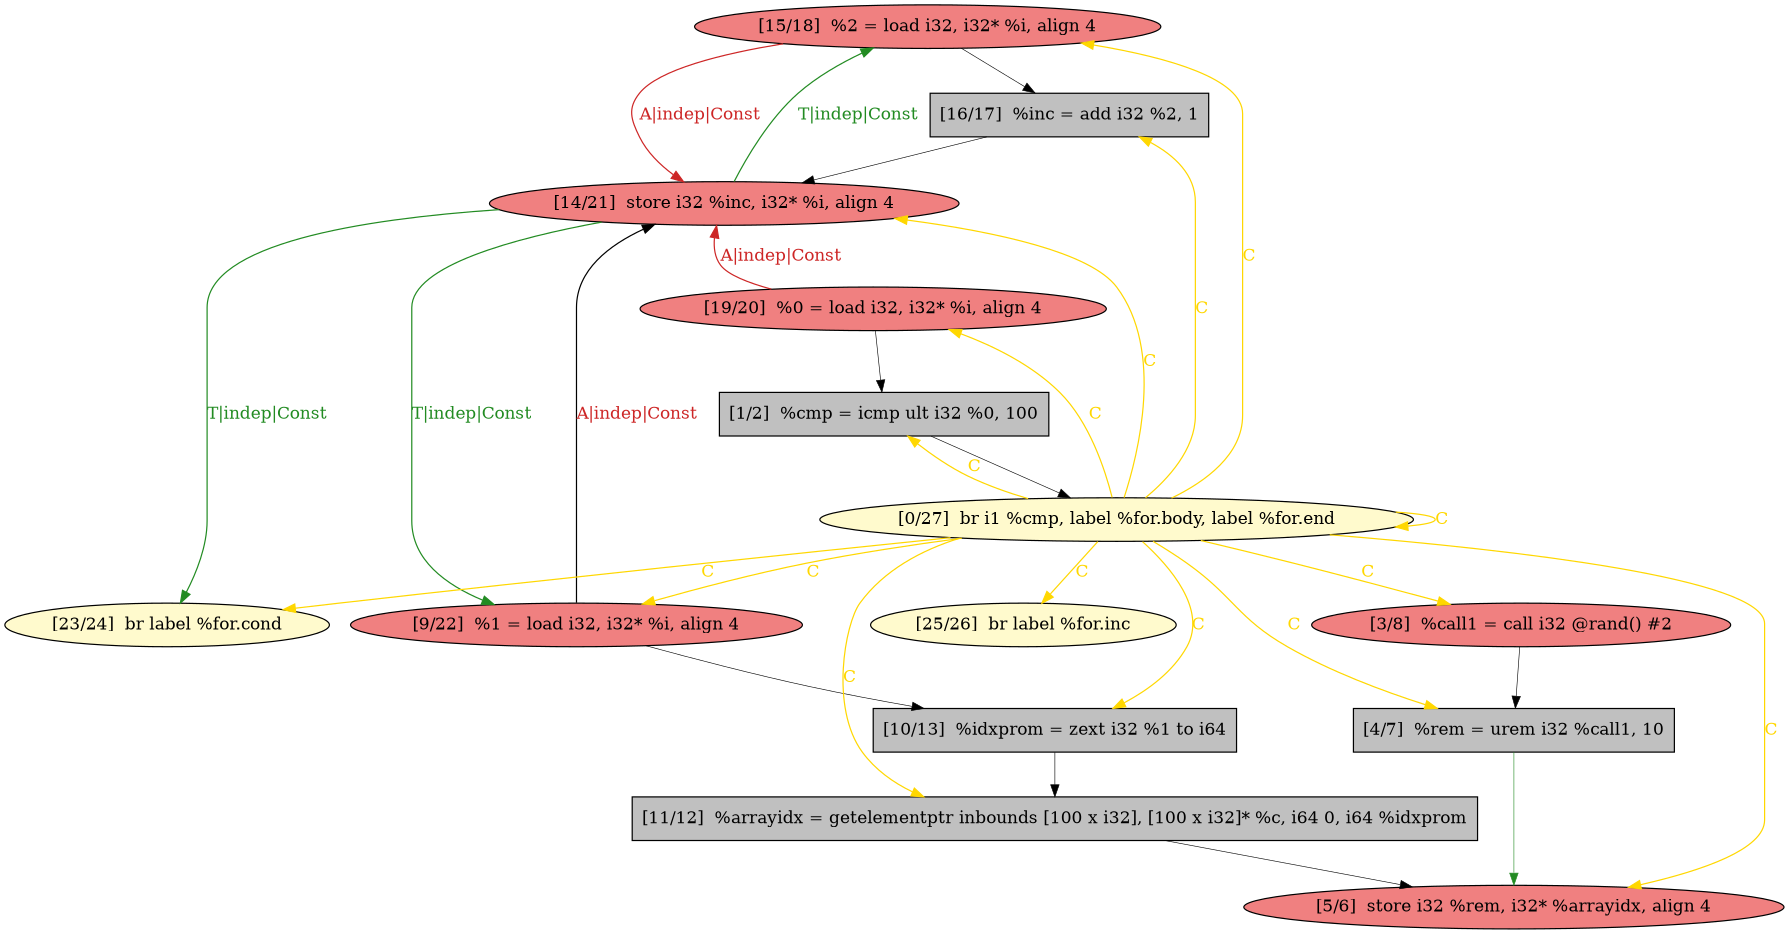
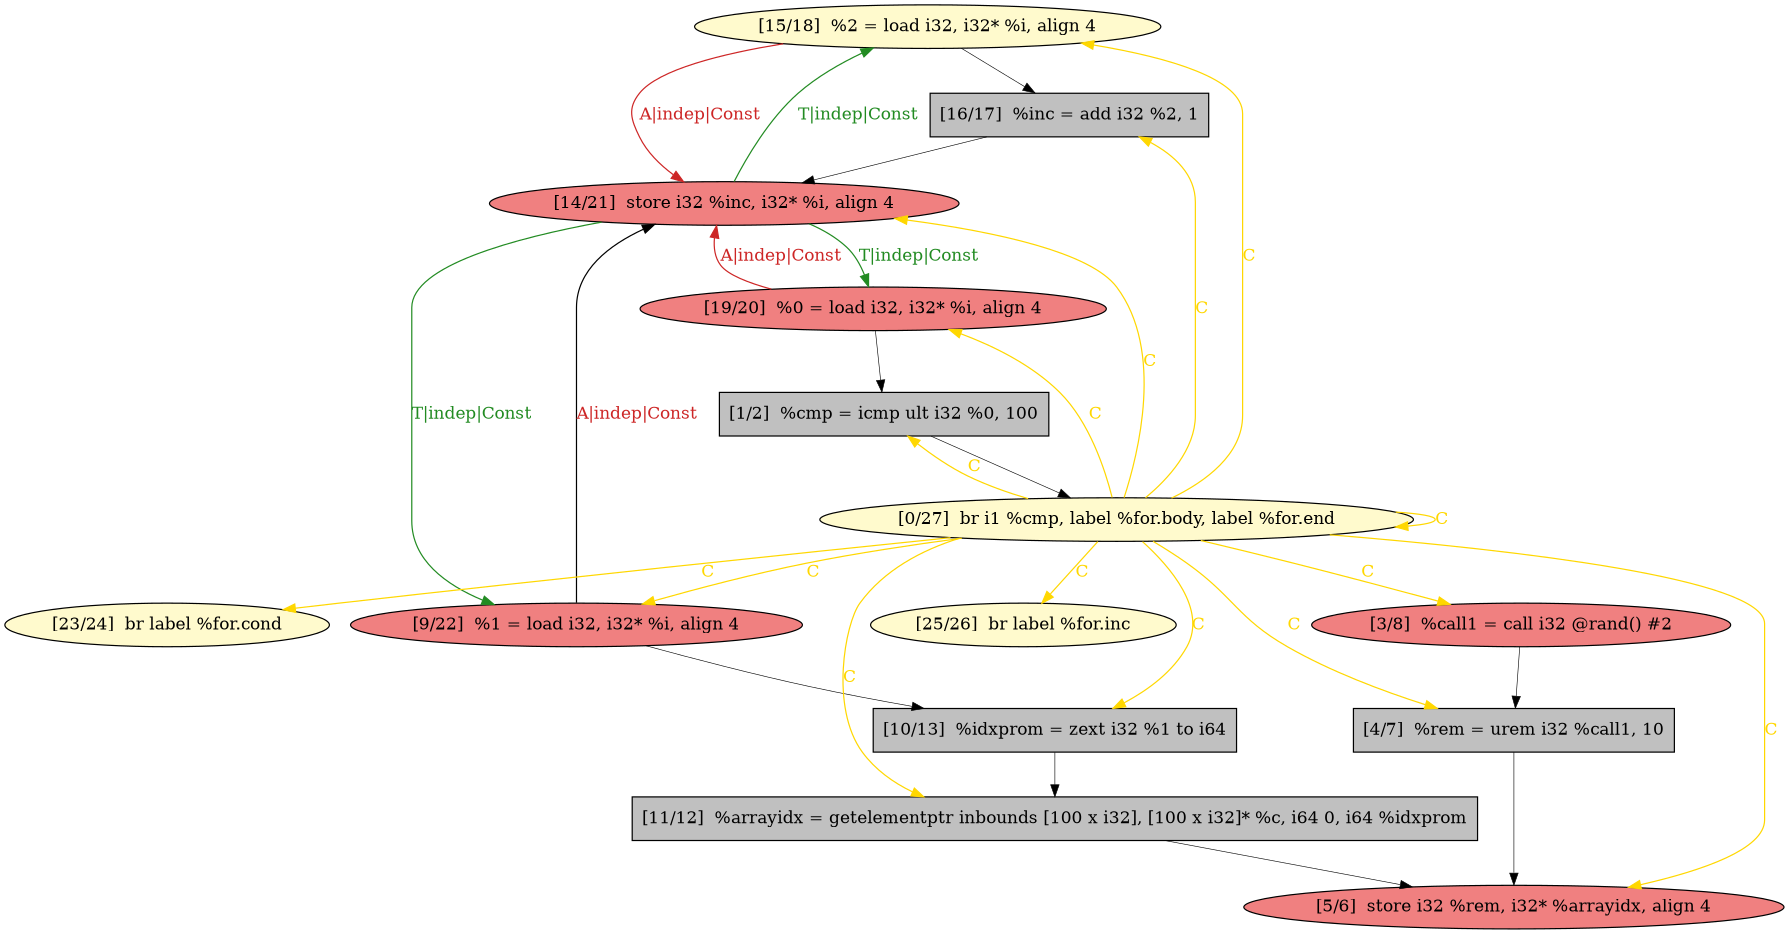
(928, 27) -> (928, 27)
(212, 290) -> (843, 244)
(1514, 812) -> (1514, 812)
